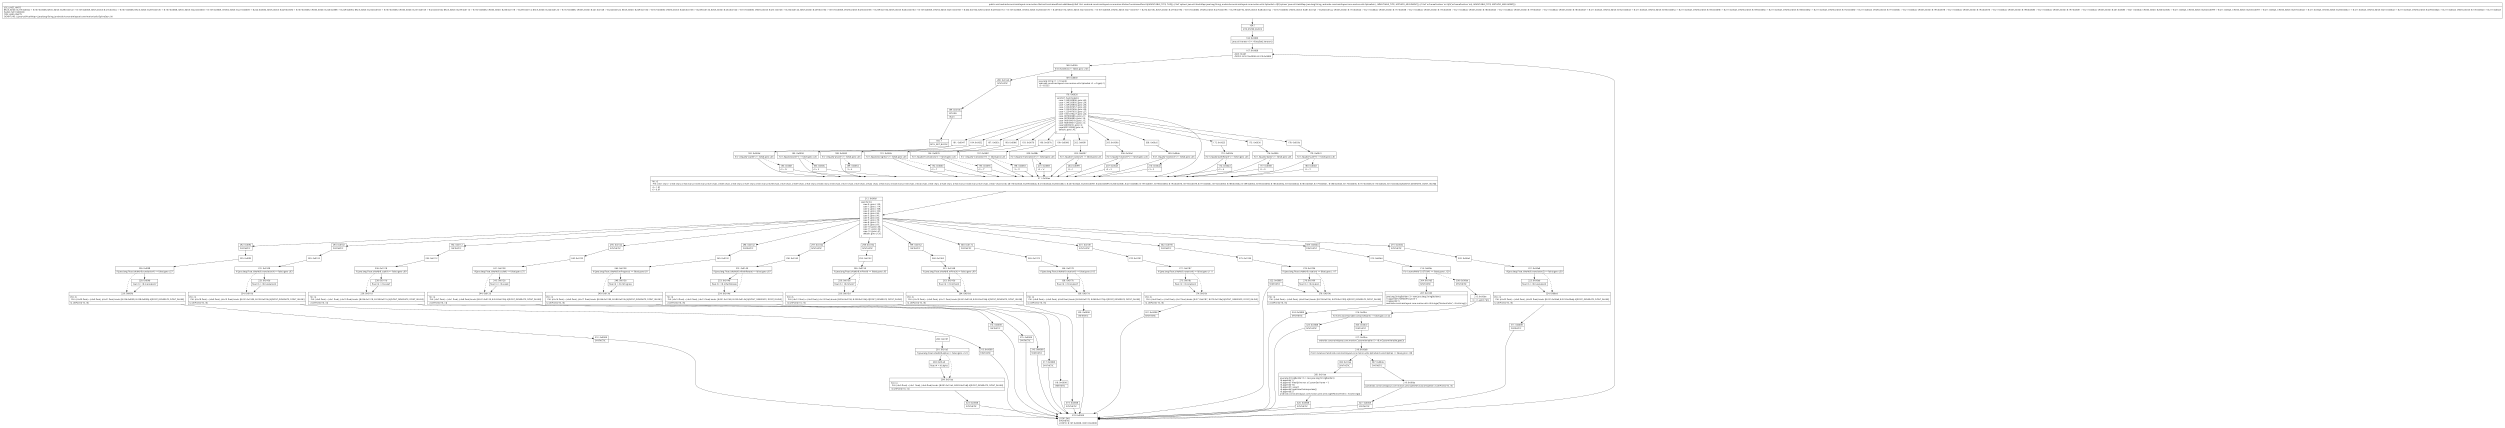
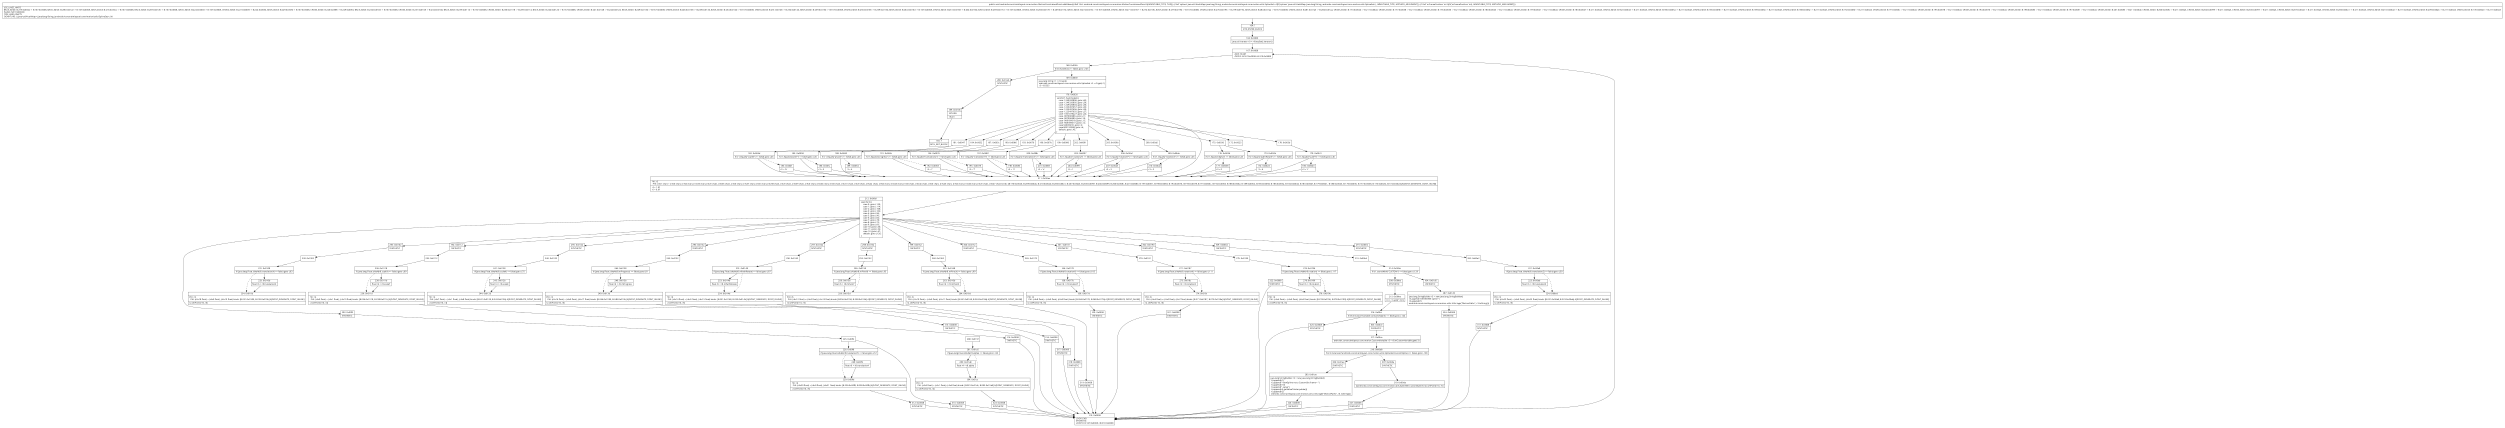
(1223, 148) -> (1236, 149)
(641, 313) -> (907, 372)
